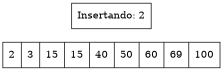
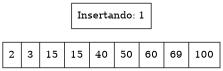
(111, 16) -> (111, 16)
